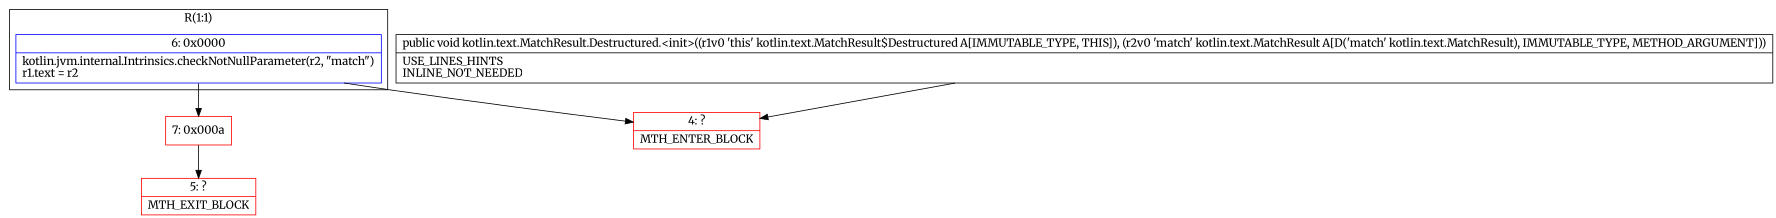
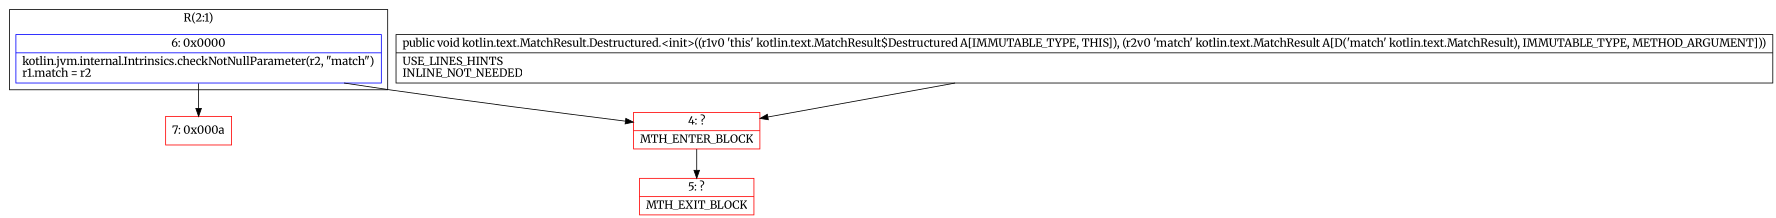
(199, 19) -> (199, 19)
(50, 73) -> (57, 73)
(199, 158) -> (697, 160)
